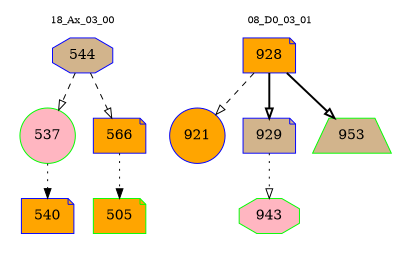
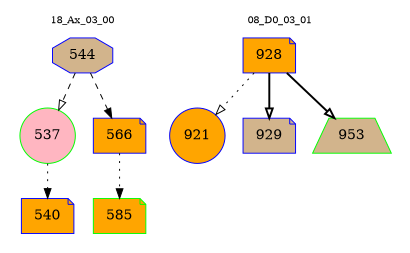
(238, 90) -> (238, 90)
(99, 91) -> (99, 91)
(120, 216) -> (120, 216)
(269, 216) -> none
